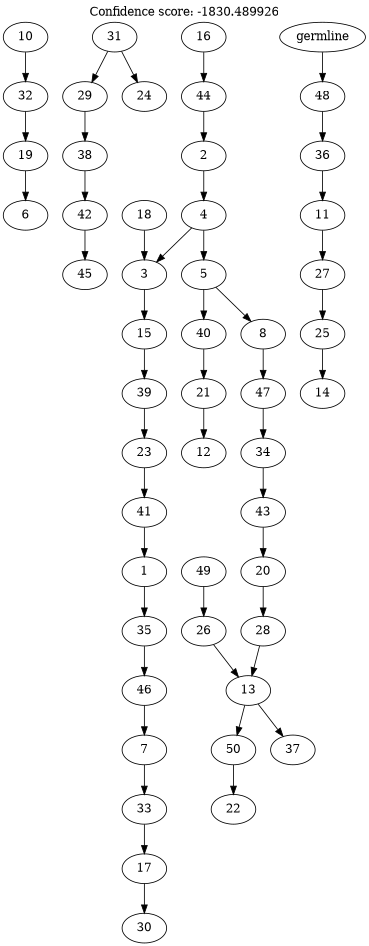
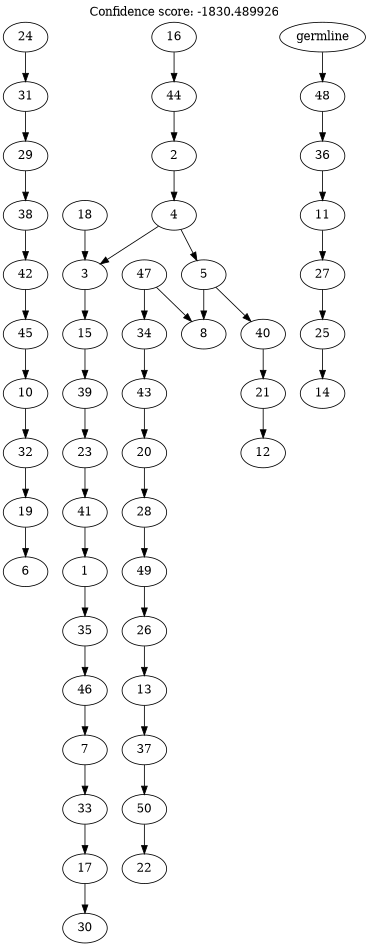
(128, 63) -> (26, 63)
none -> (26, 360)
(263, 360) -> (171, 301)
(257, 657) -> (144, 538)
(242, 716) -> (144, 776)
